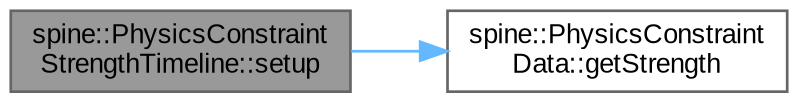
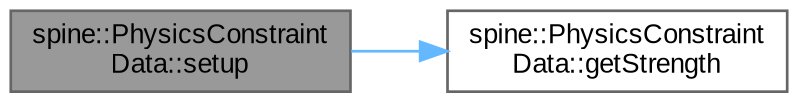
(181, 51) -> (181, 51)
